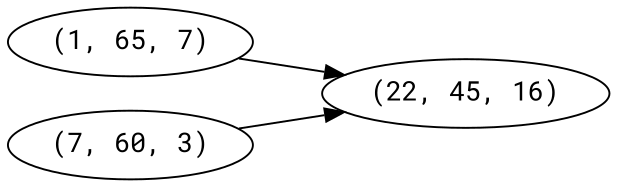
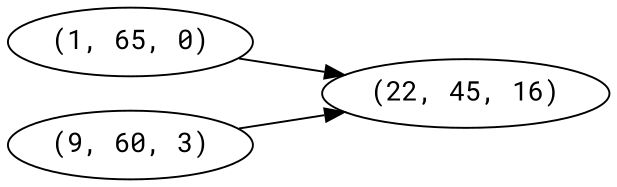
(130, 42) -> (130, 42)
(130, 145) -> (130, 145)
